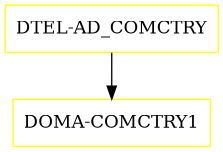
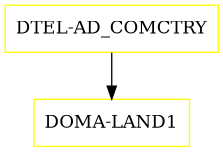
(112, 123) -> (112, 123)
